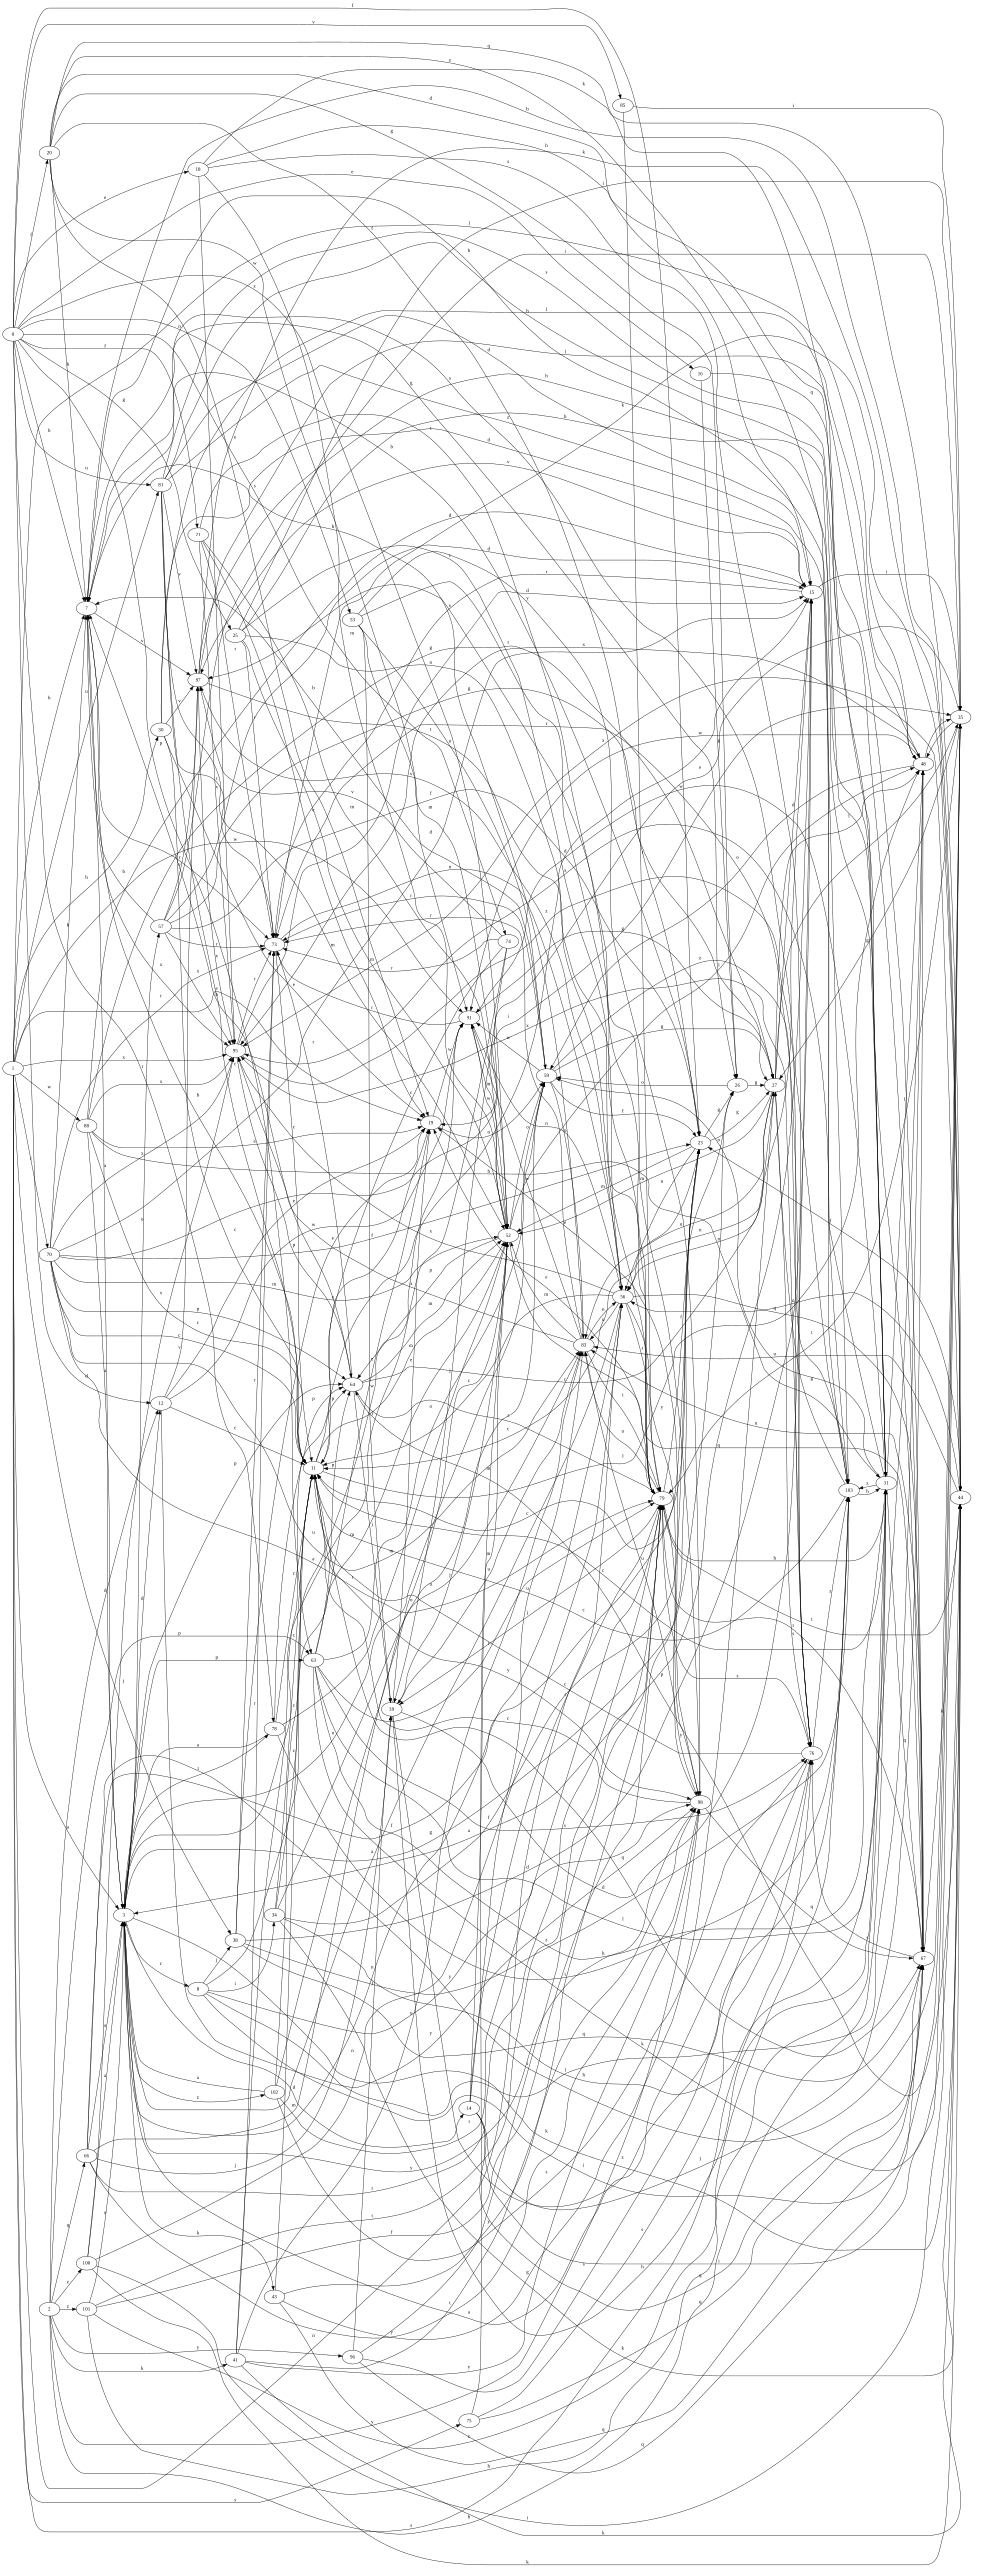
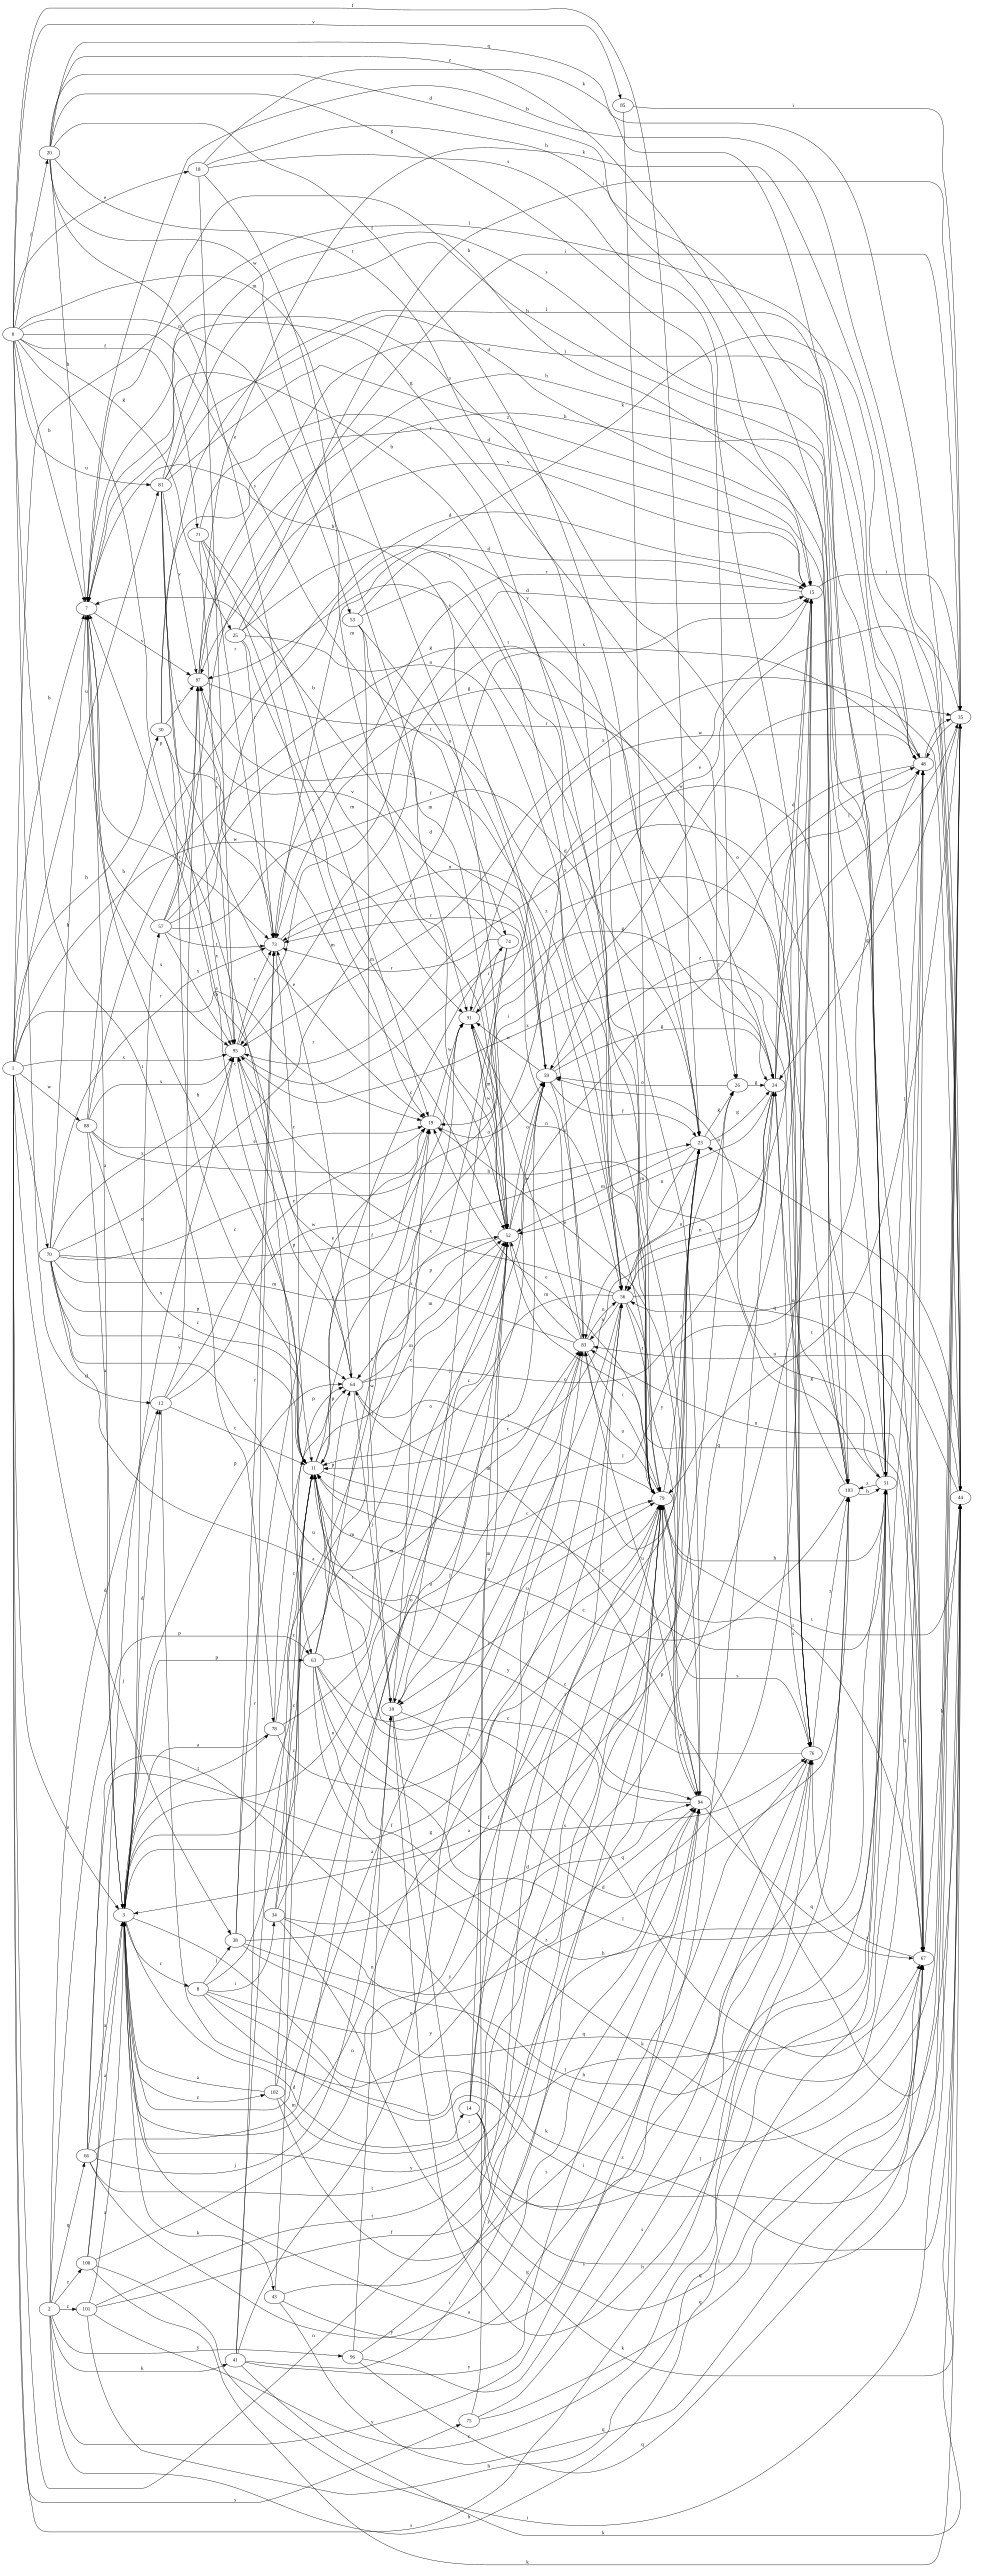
(255, 286) -> (255, 286)
(700, 374) -> none
none -> (580, 684)
(361, 1007) -> (488, 982)
(775, 1085) -> (775, 1085)
(700, 1802) -> (700, 1802)
(648, 1950) -> (492, 1713)
